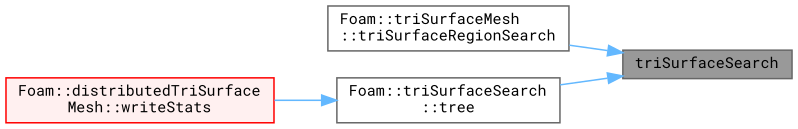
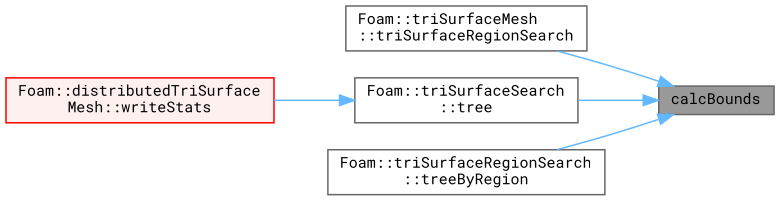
(707, 64) -> (716, 100)
none -> (466, 172)
